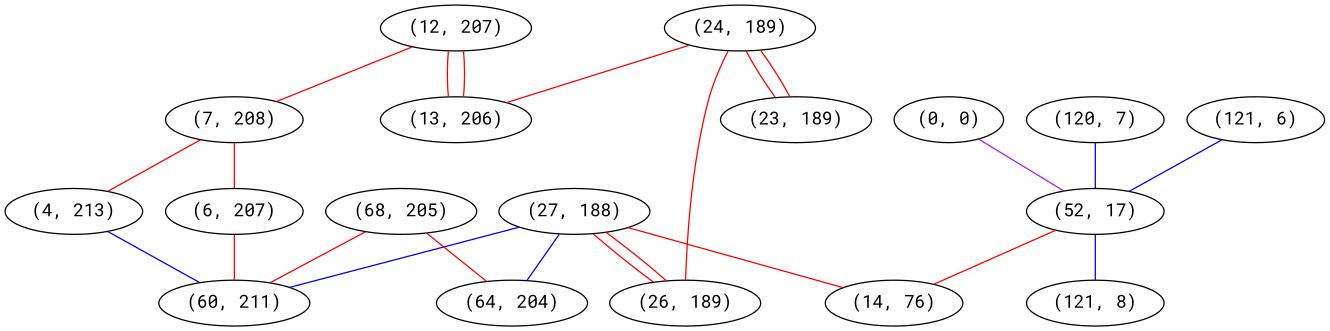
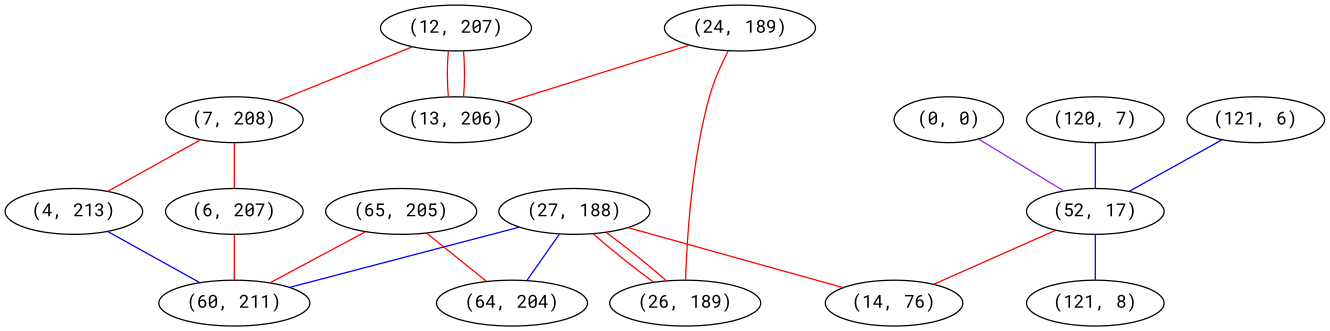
(796, 120) -> none
(401, 211) -> (401, 211)
